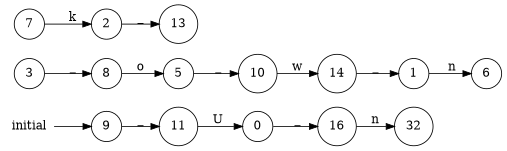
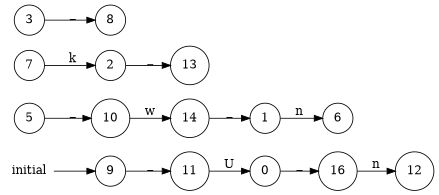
(138, 74) -> none
(414, 126) -> (415, 171)
